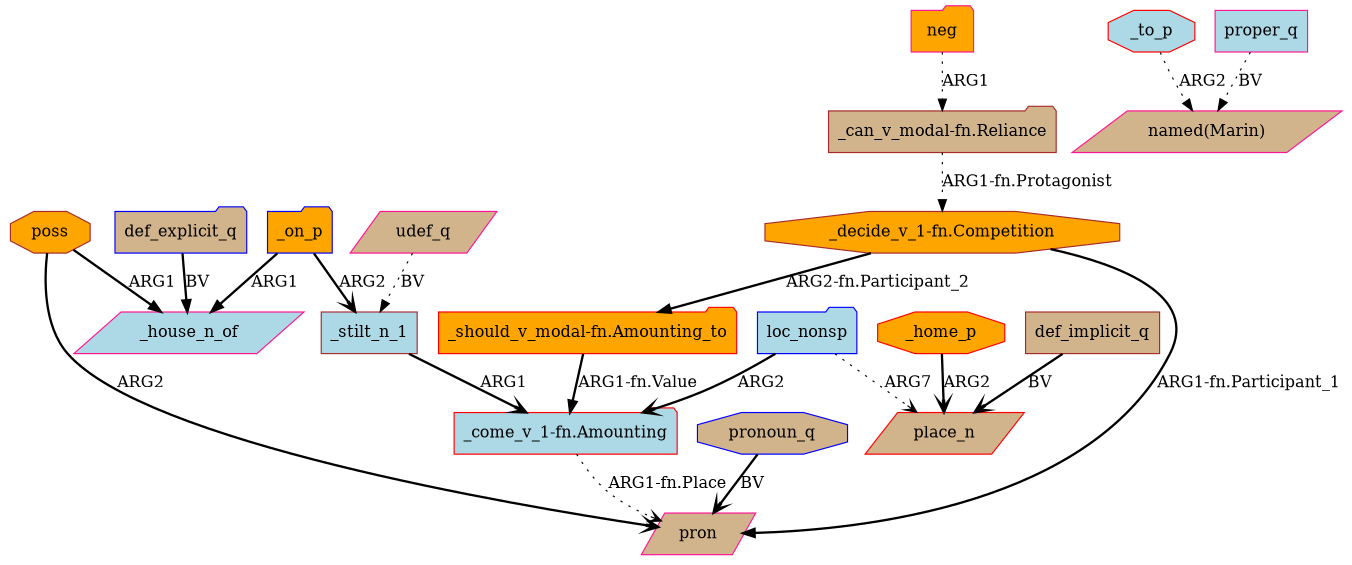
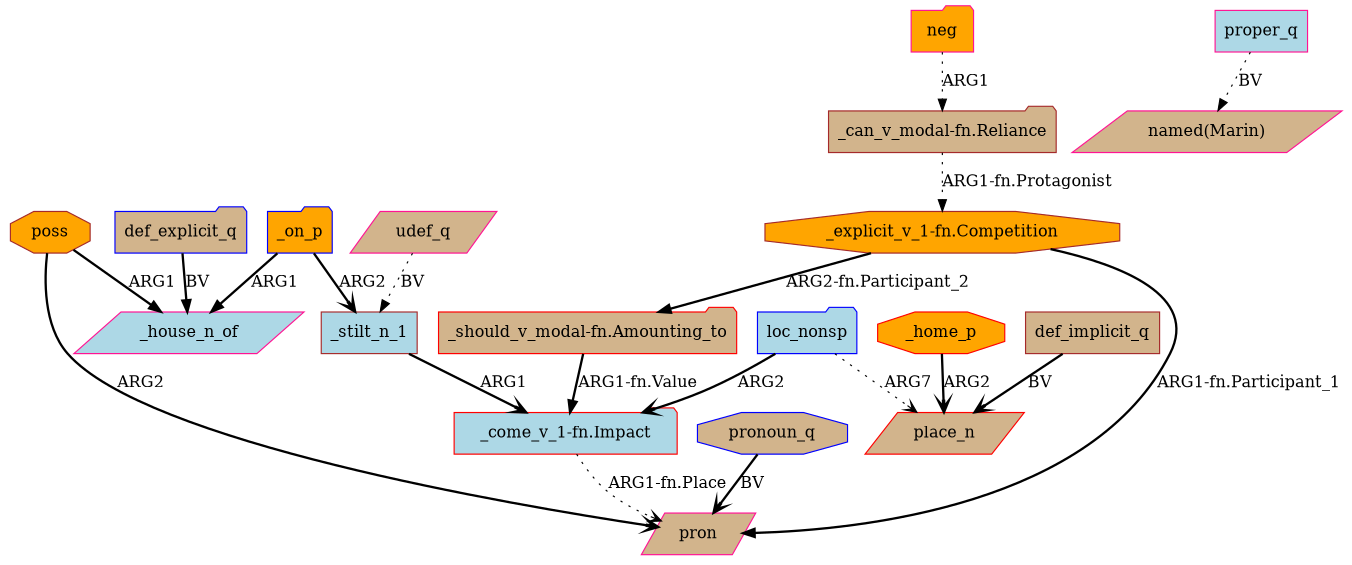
(1152, 31) -> none
(942, 232) -> (942, 232)
(588, 333) -> (588, 333)
(566, 433) -> (566, 433)
